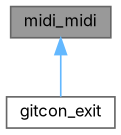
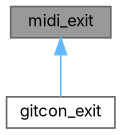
(61, 22) -> (61, 22)
